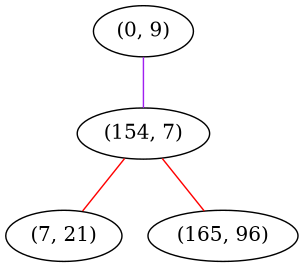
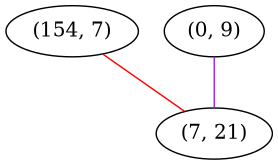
(143, 83) -> (214, 83)
(223, 236) -> none
